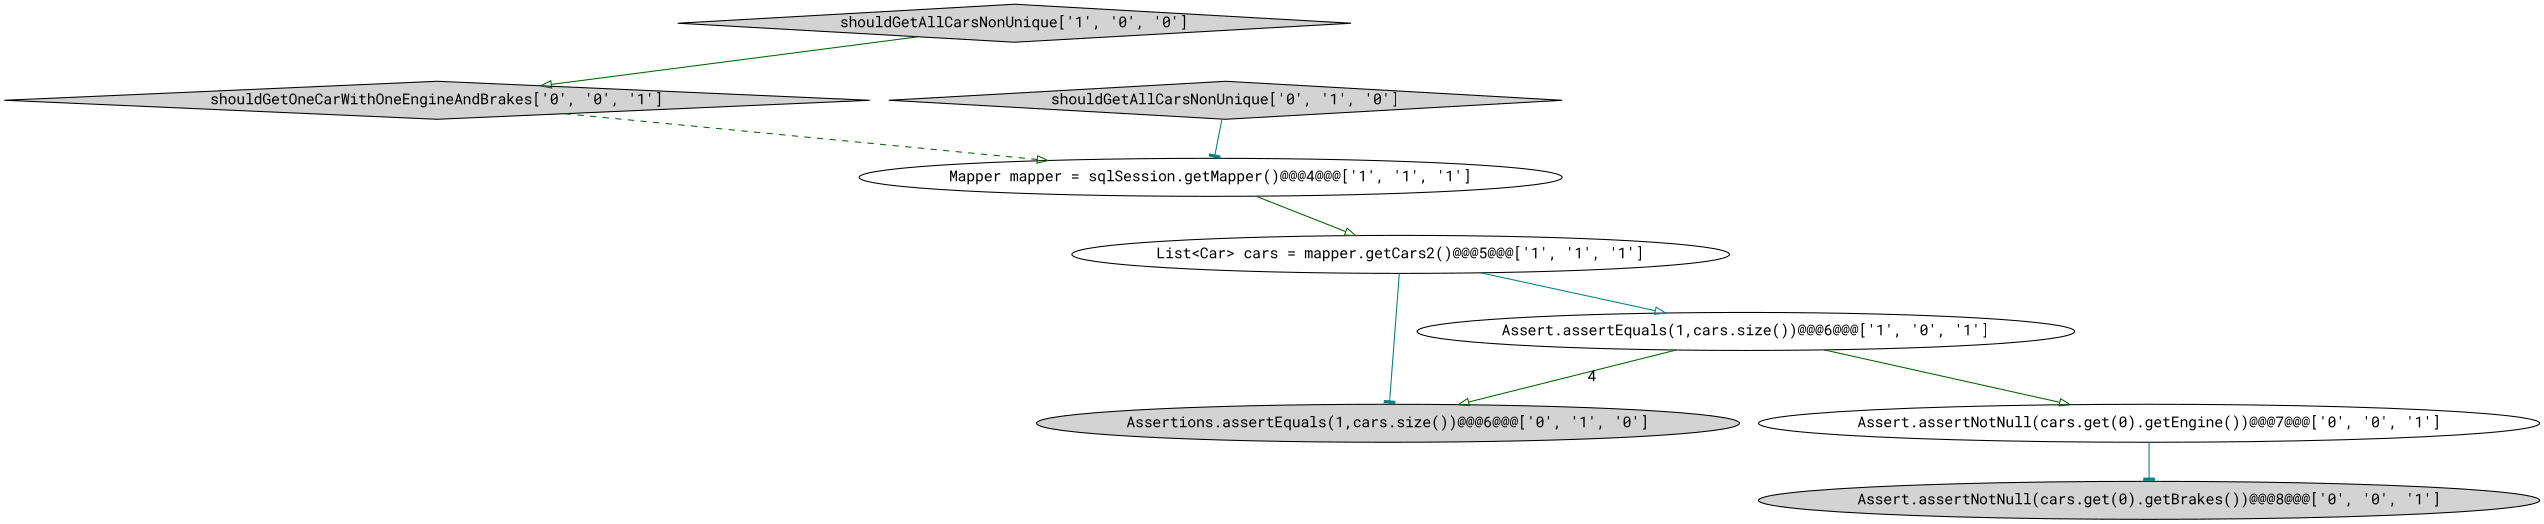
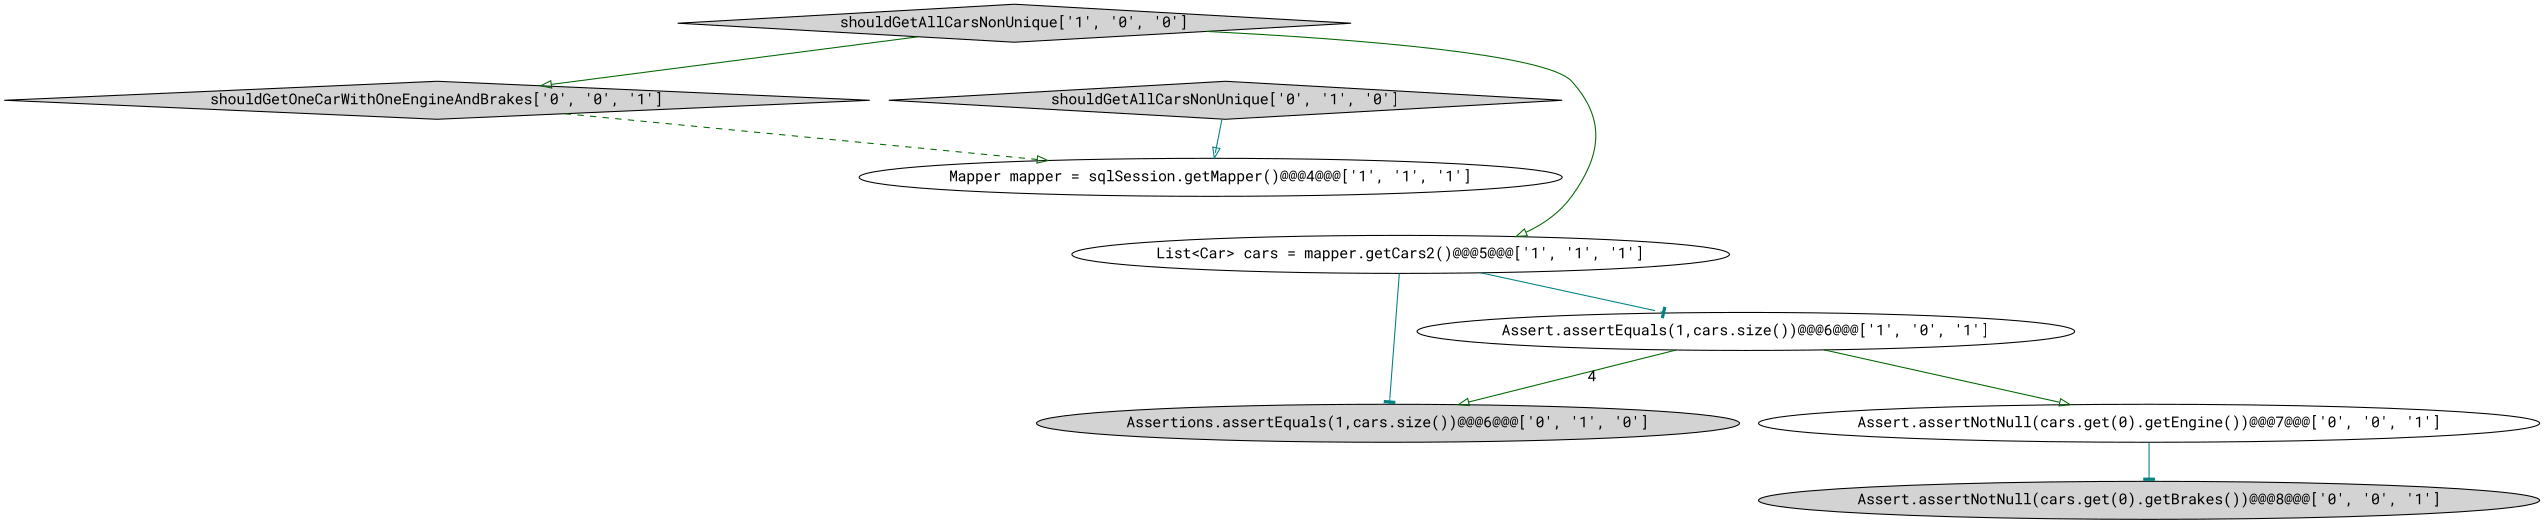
(1219, 136) -> (1219, 136)
(1301, 214) -> (1484, 55)
(1568, 292) -> (1568, 292)
